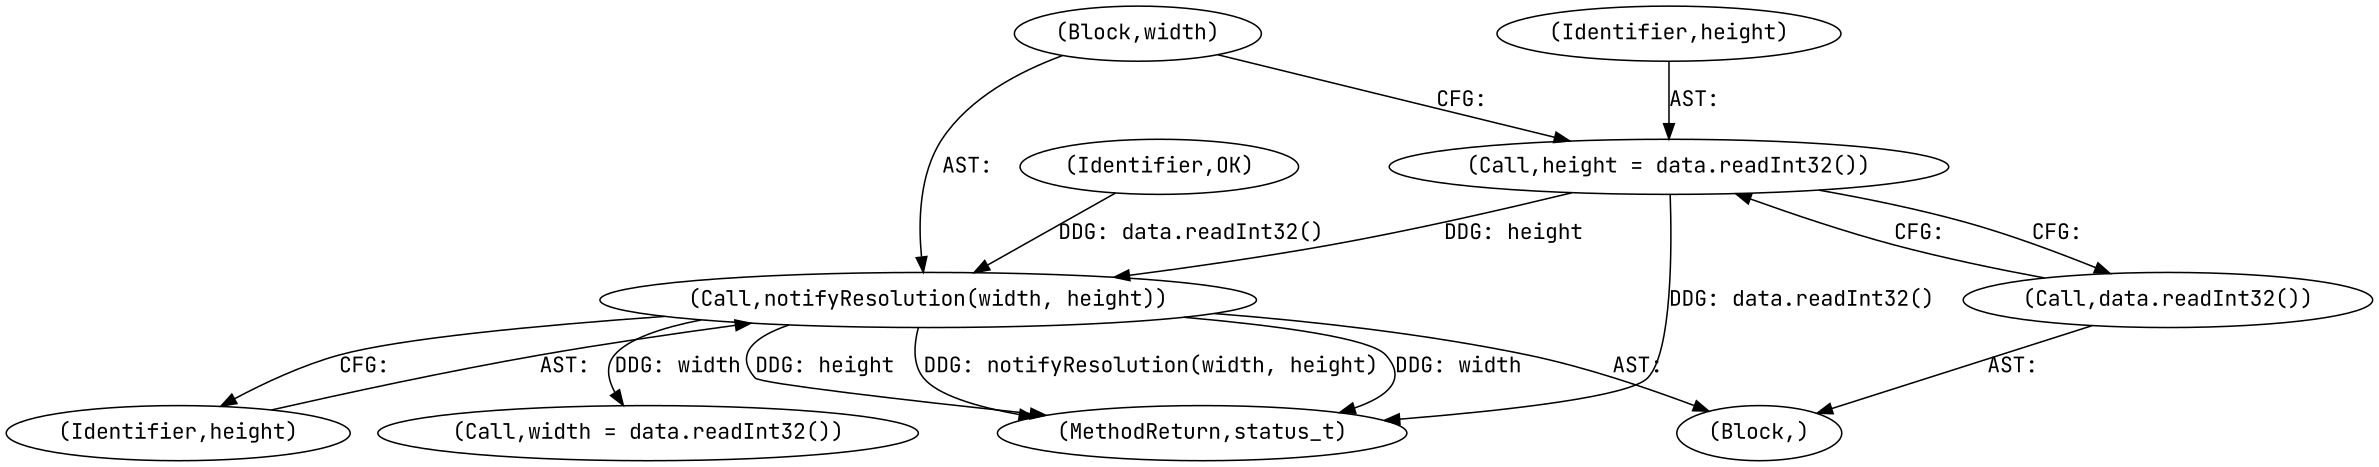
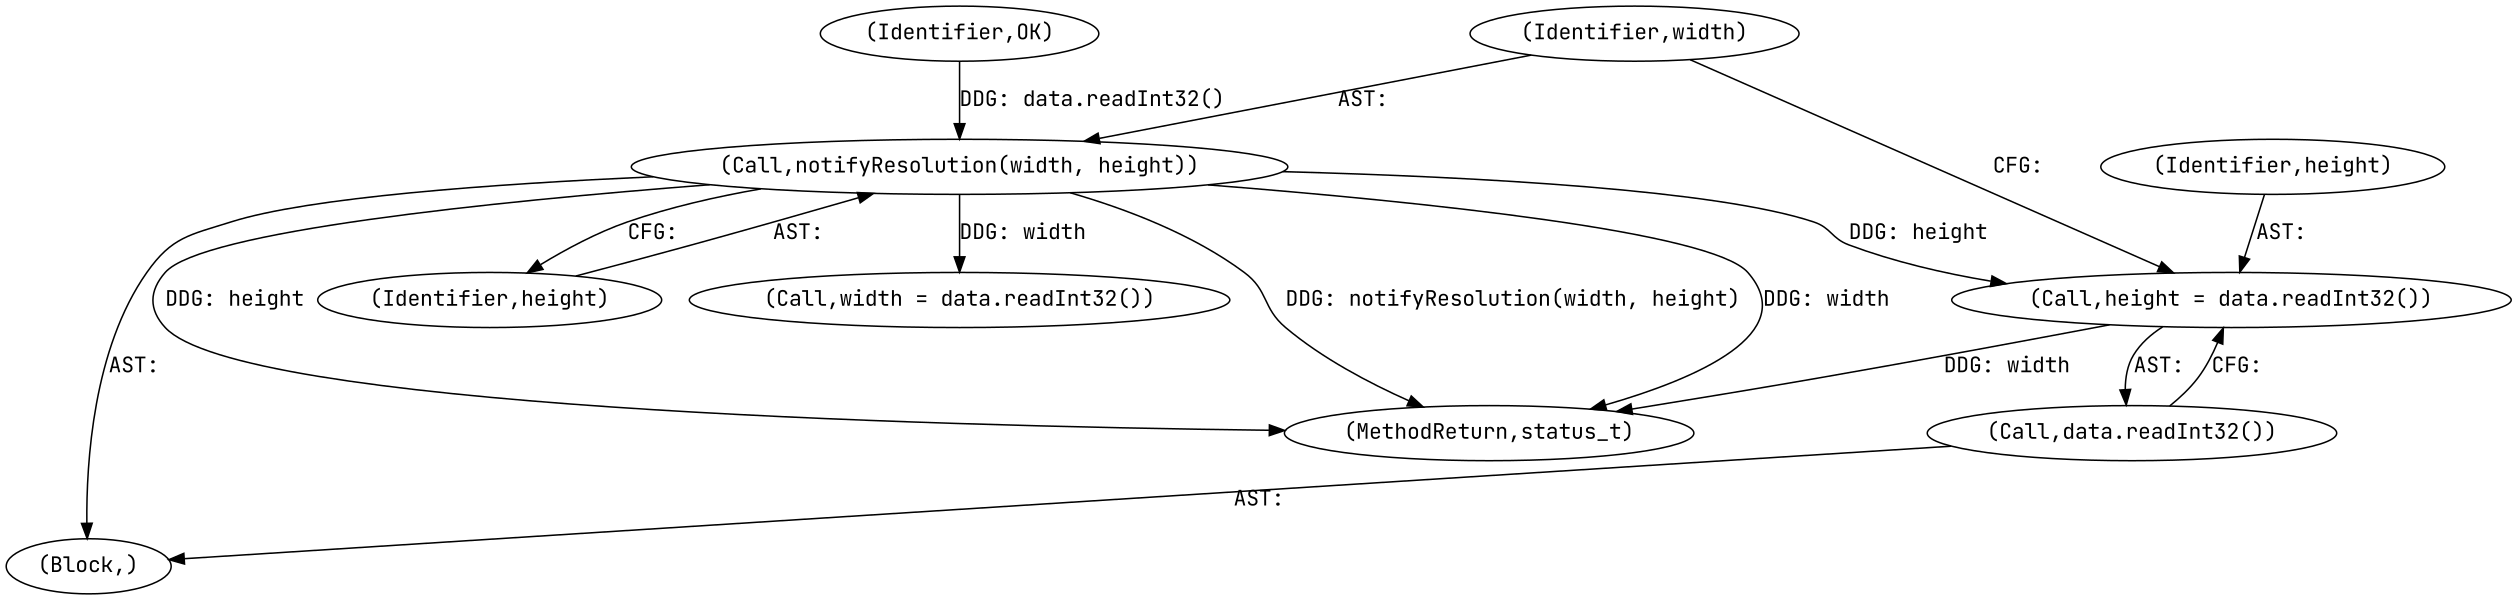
(1138, 34) -> (1634, 34)
(2064, 233) -> (2166, 367)
(1352, 241) -> (1644, 192)
(1802, 300) -> (2007, 367)
